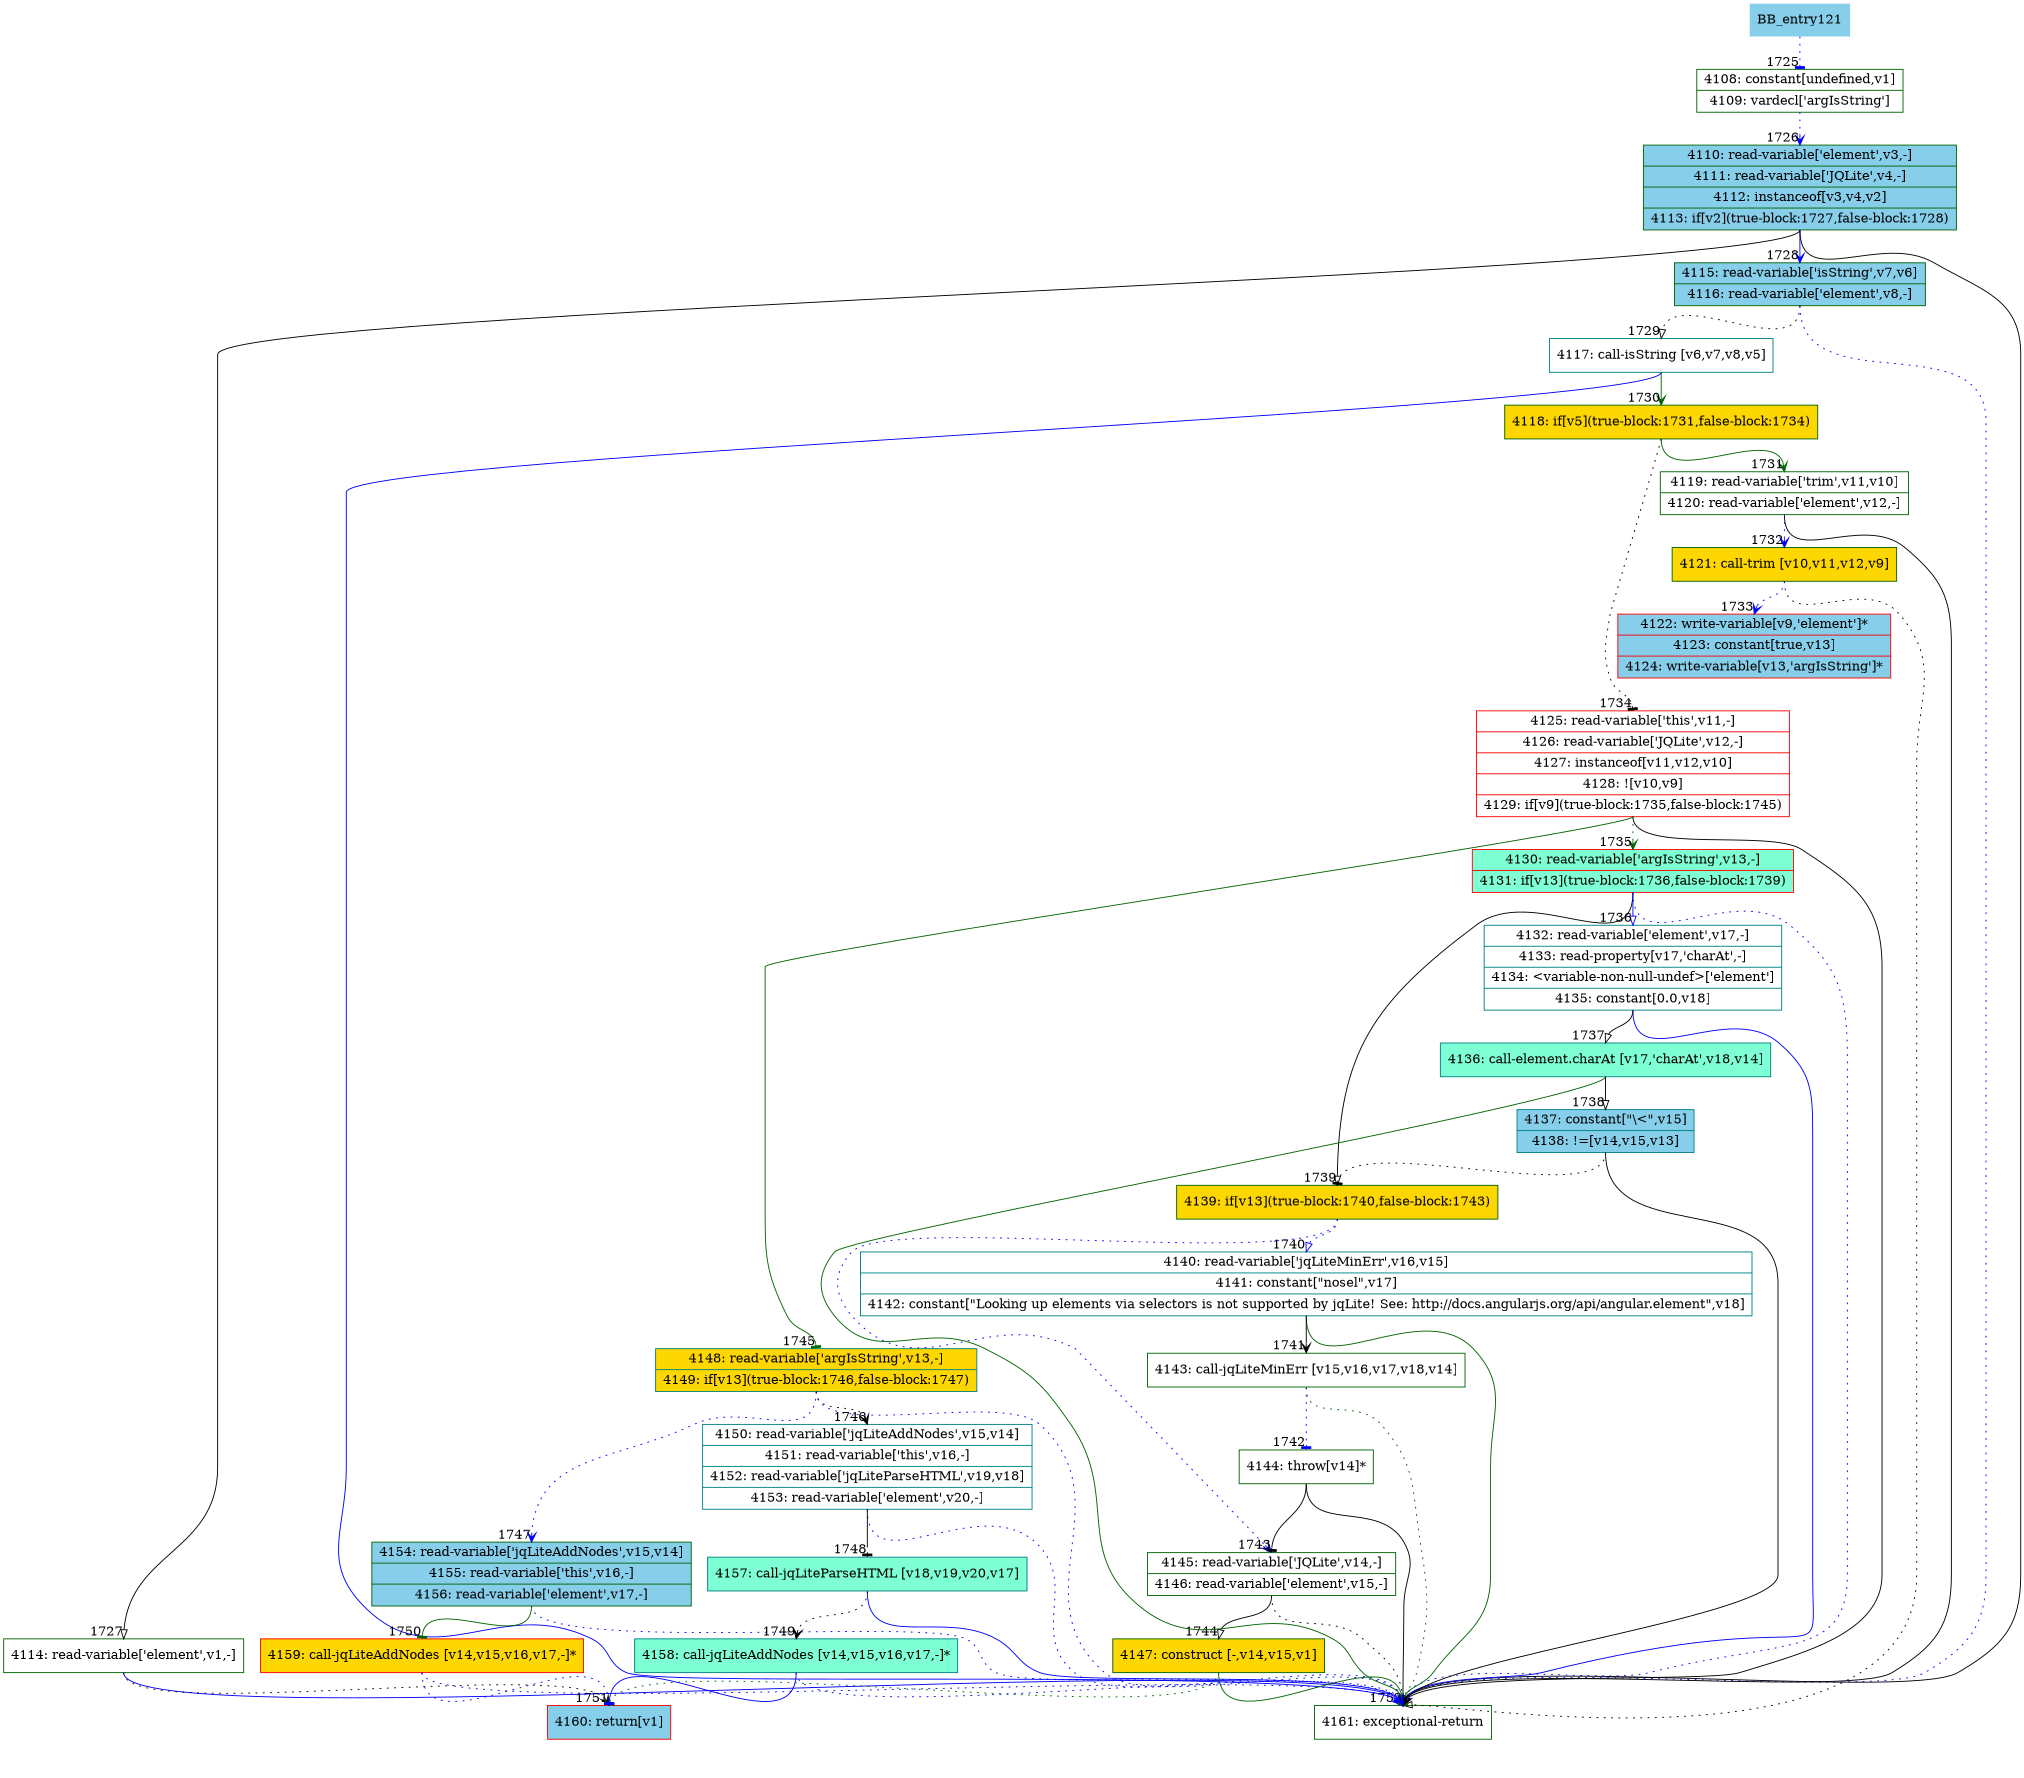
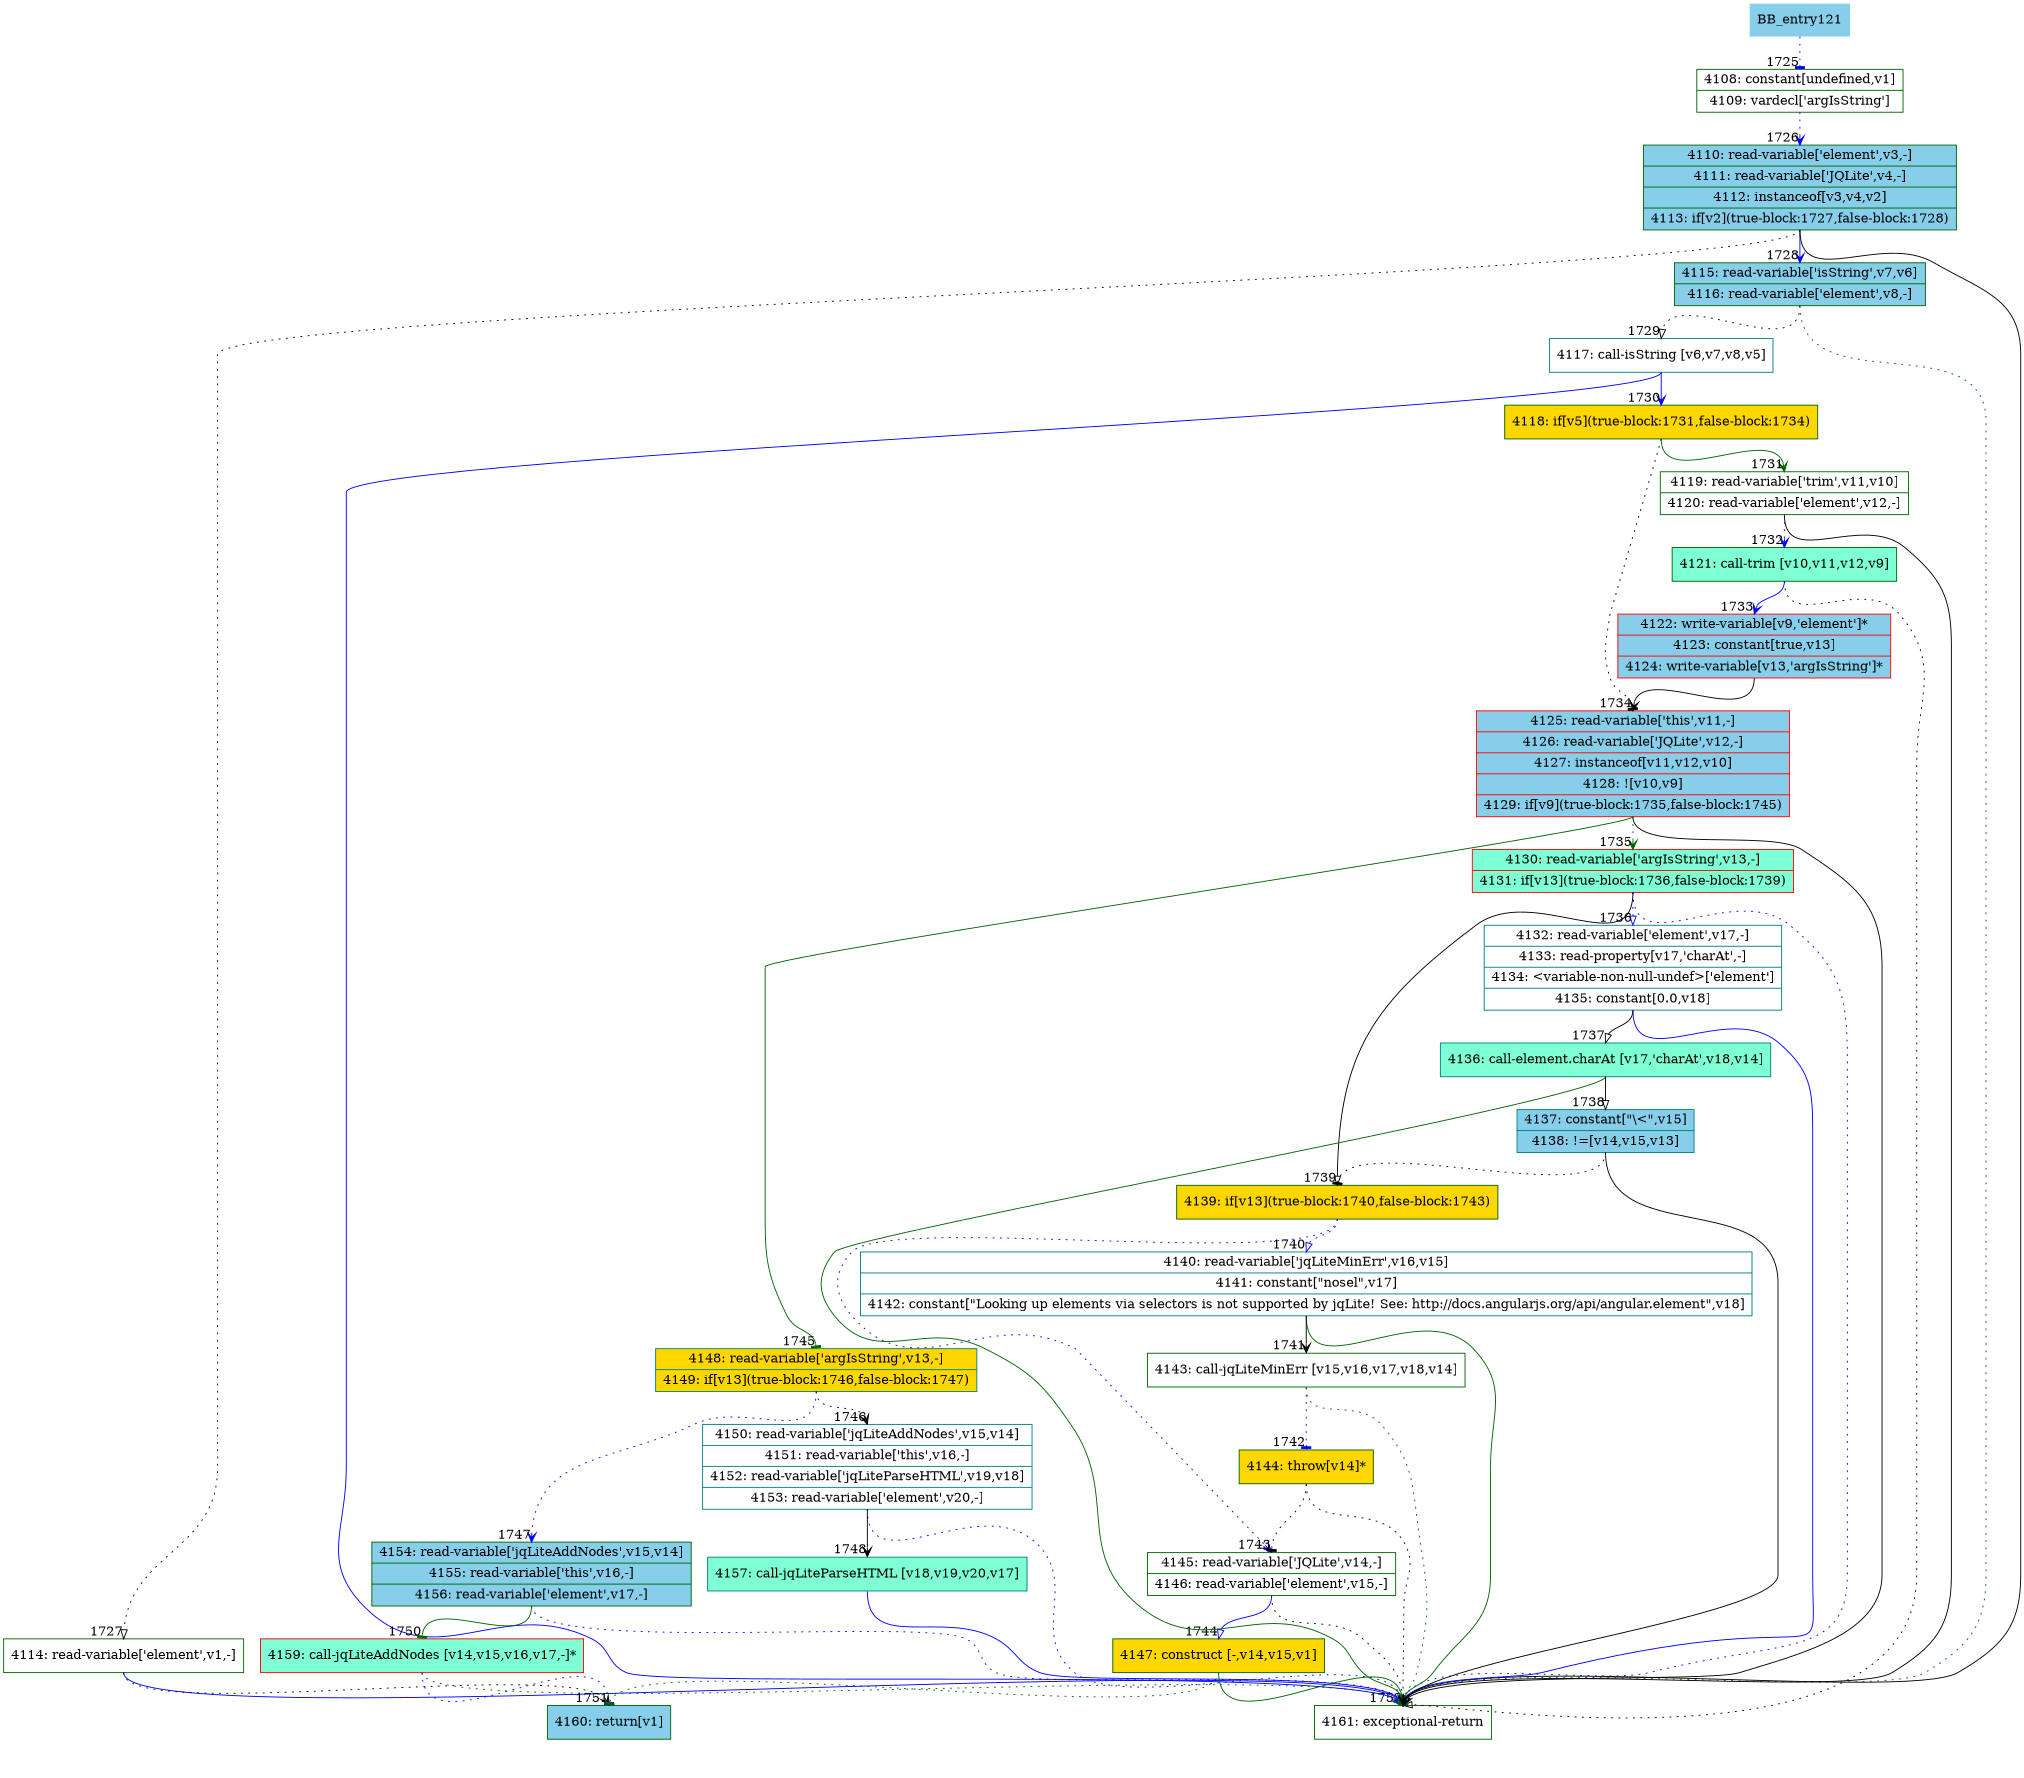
(357, 332) -> (357, 332)
(1661, 384) -> (1661, 384)
(1784, 564) -> (1784, 564)
(1774, 596) -> (1774, 596)
none -> (1698, 695)
(1633, 764) -> (1633, 764)
(1633, 904) -> (1633, 904)
(1986, 1198) -> (1986, 1198)
(1813, 1457) -> (1813, 1457)
(1306, 1467) -> (1306, 1467)
(1291, 1516) -> (1291, 1516)
(867, 1533) -> (867, 1533)
(1410, 1557) -> (1410, 1557)
(1069, 1585) -> none
(1250, 1616) -> (1250, 1616)
(422, 1656) -> (422, 1656)
(796, 1656) -> none
(908, 1689) -> (908, 1689)
(609, 1722) -> (609, 1722)
